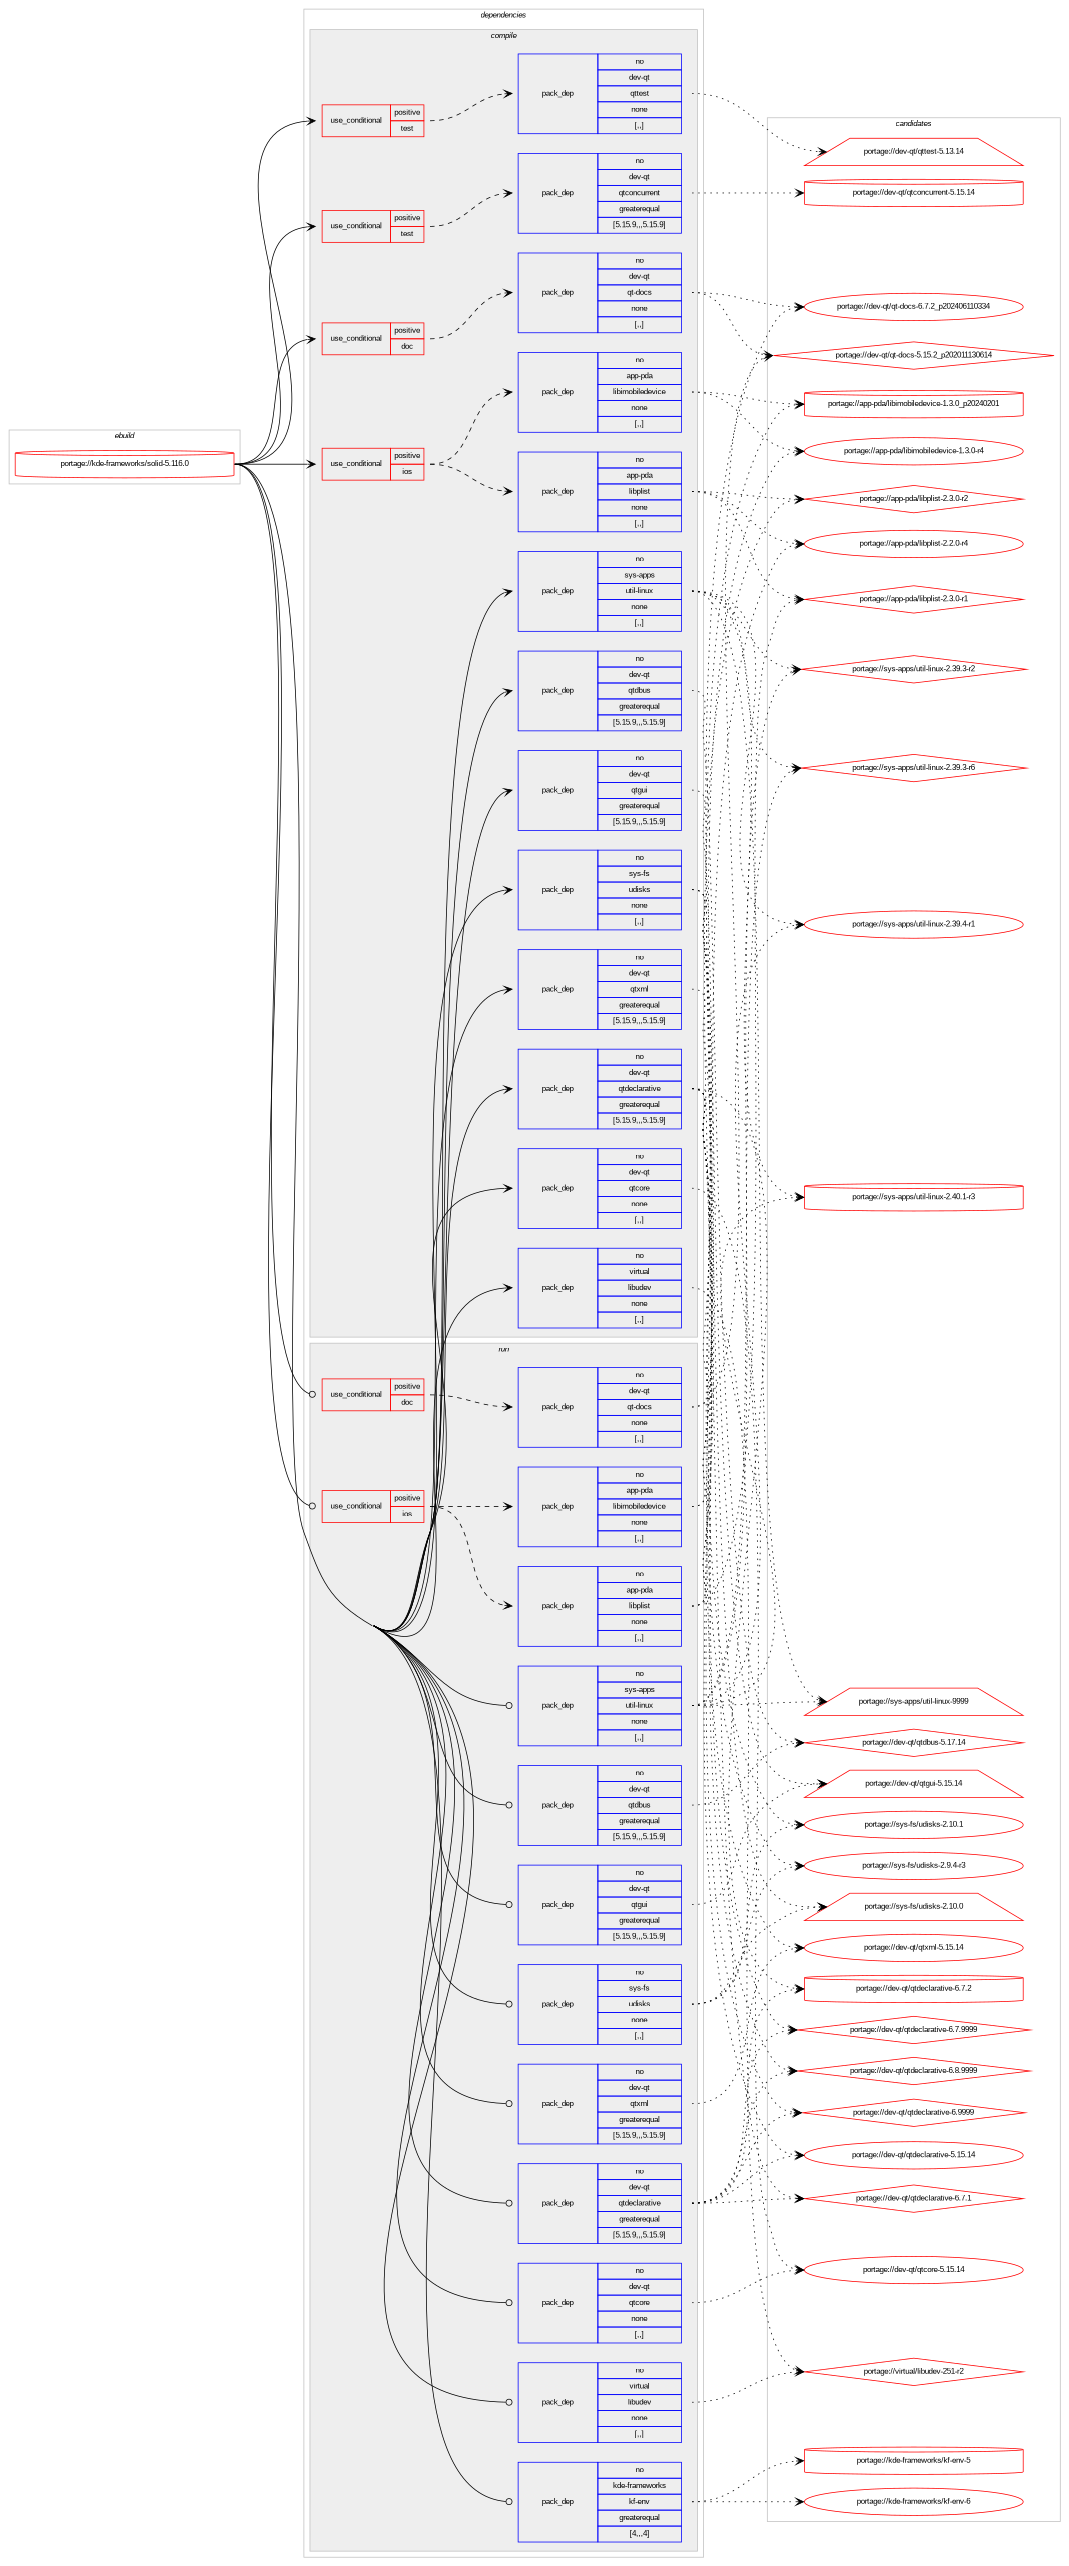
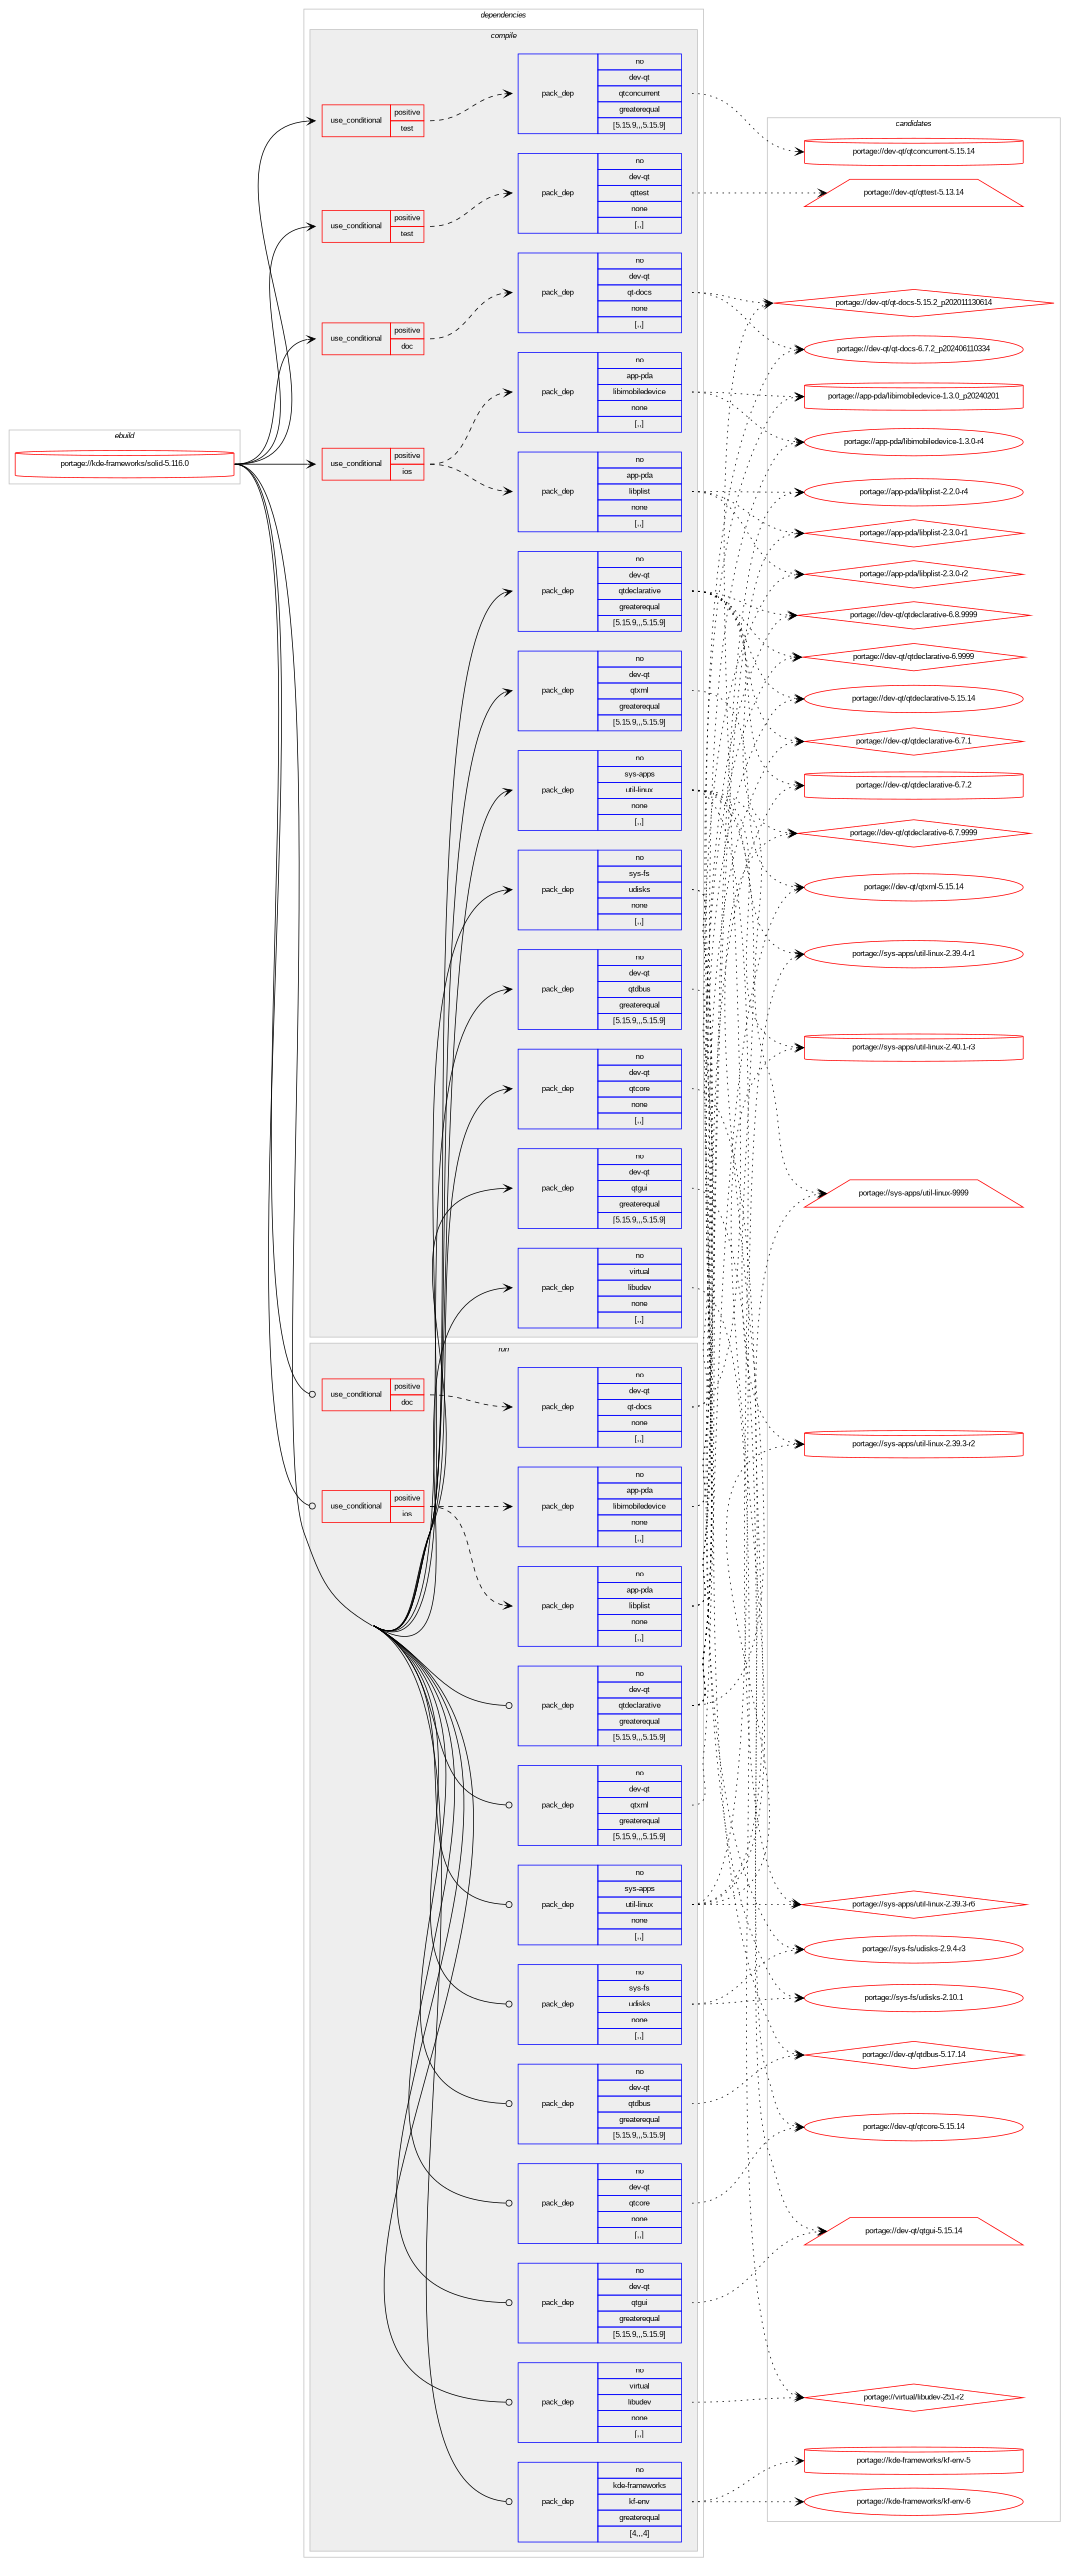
(914, 669) -> (914, 1444)
(914, 1907) -> none
